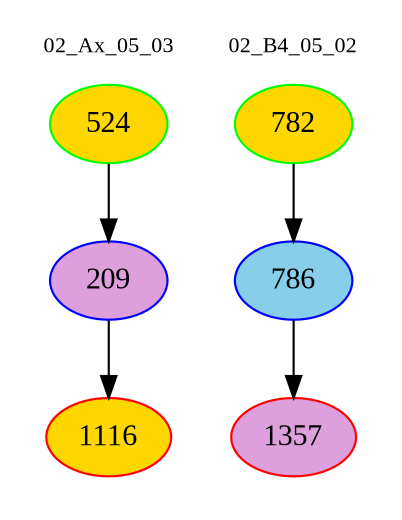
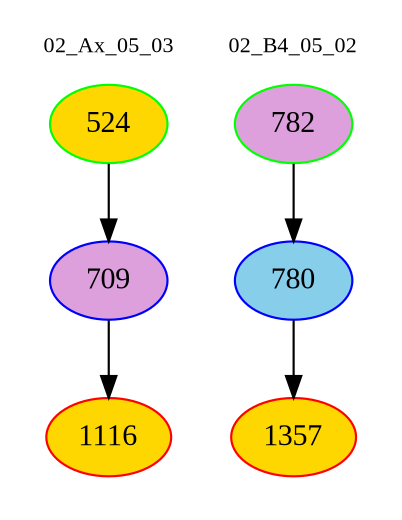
(294, 124) -> (294, 124)
(109, 281) -> (109, 281)
(294, 281) -> (294, 281)
(294, 437) -> (294, 437)
